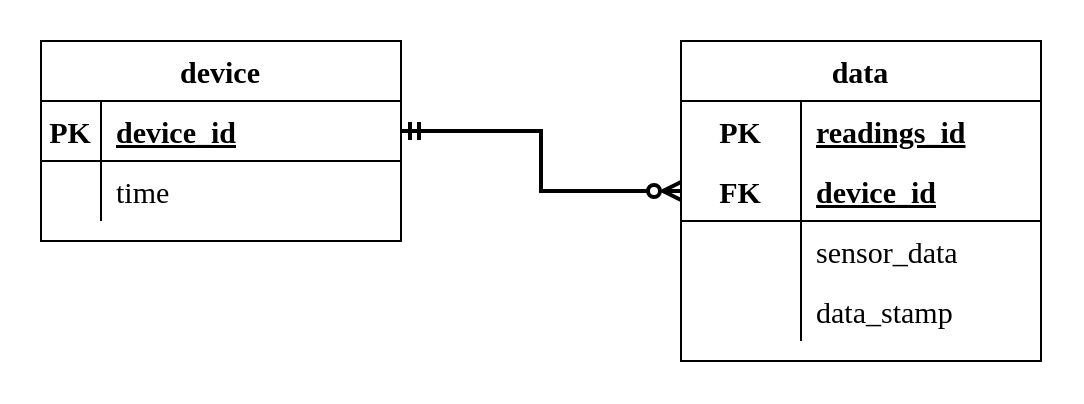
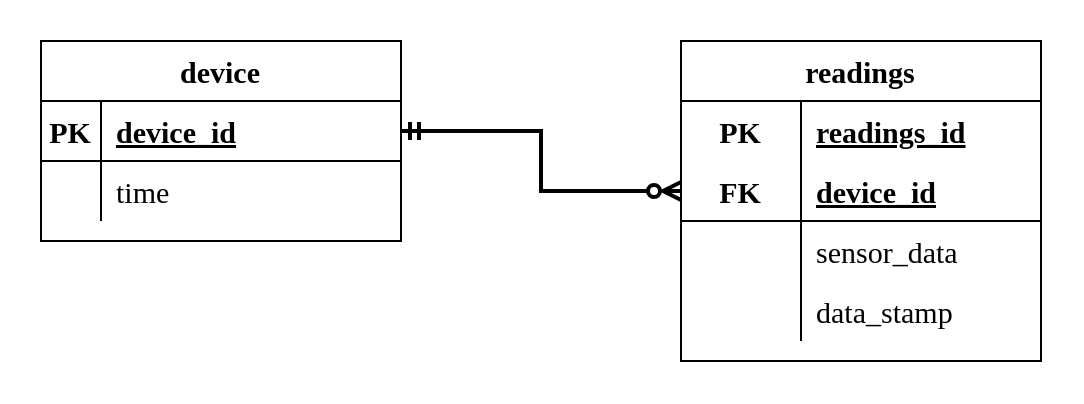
(860, 73) -> (860, 73)
